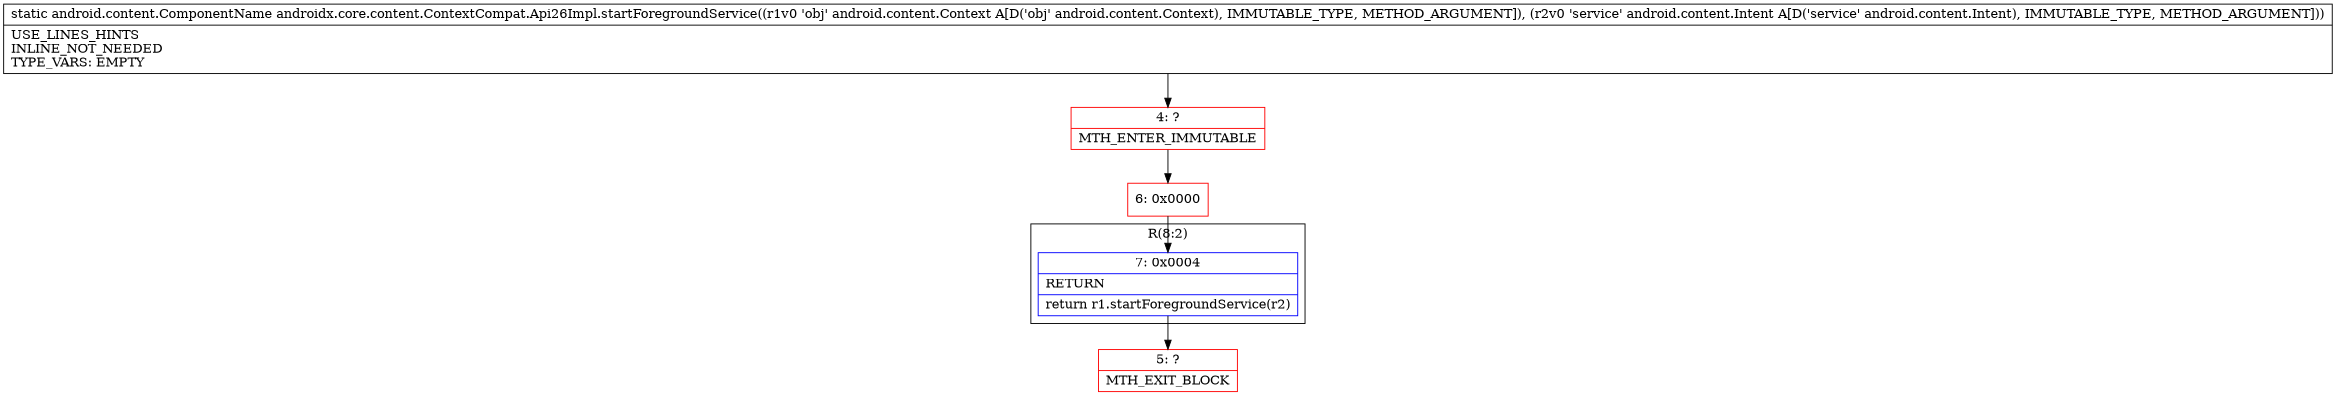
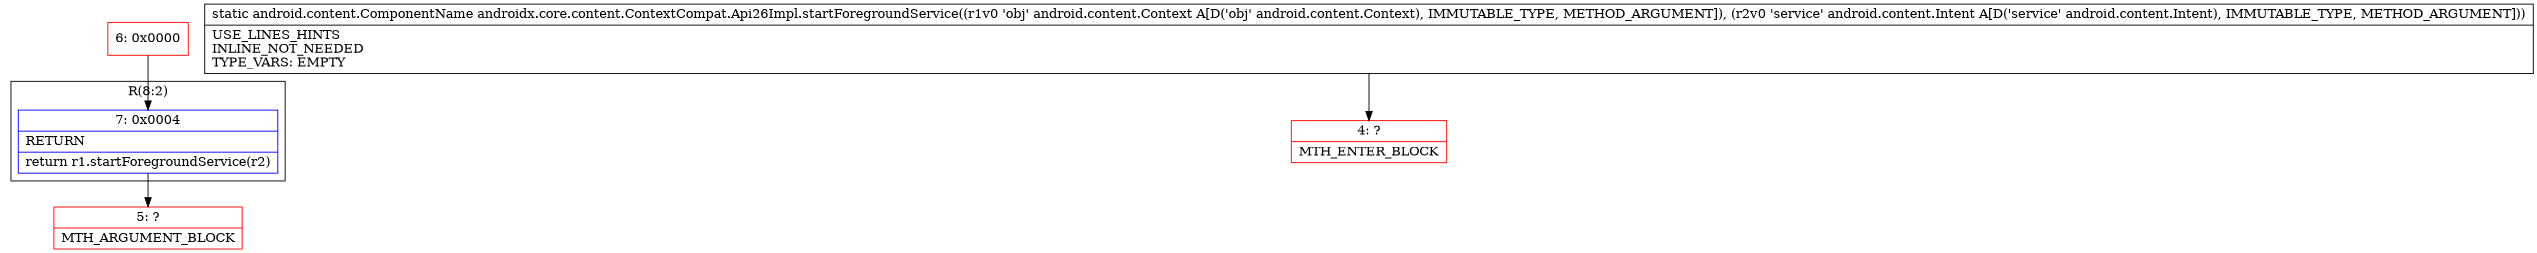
(1168, 138) -> (1369, 152)
(1168, 162) -> none
(1168, 381) -> (148, 238)
